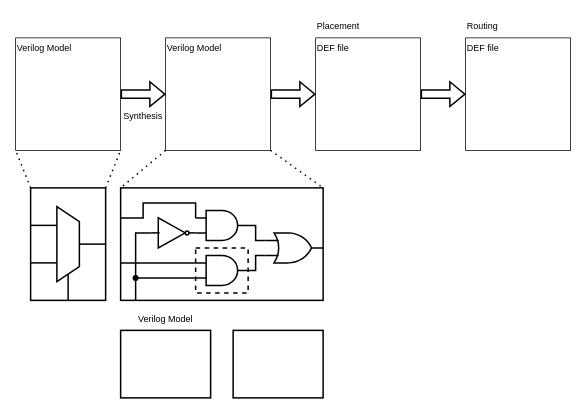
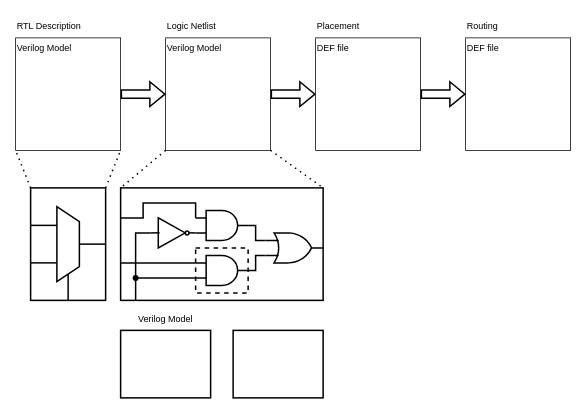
none -> (57, 27)
none -> (195, 27)
(143, 117) -> none
